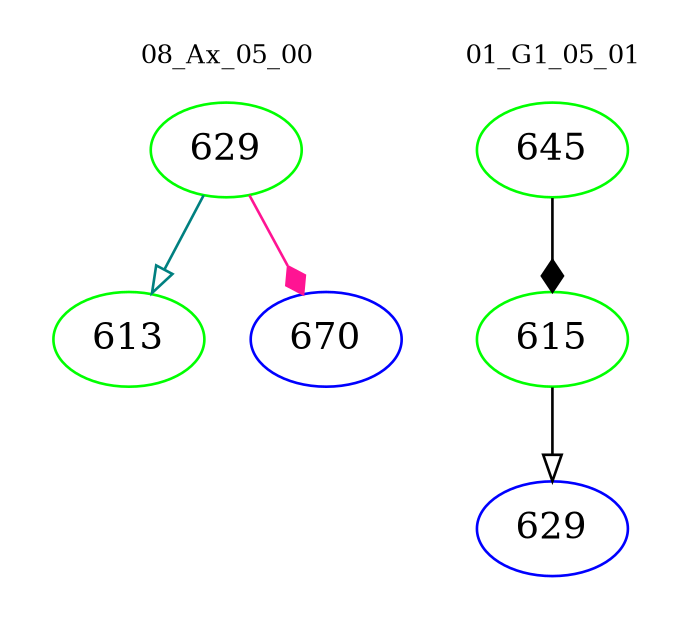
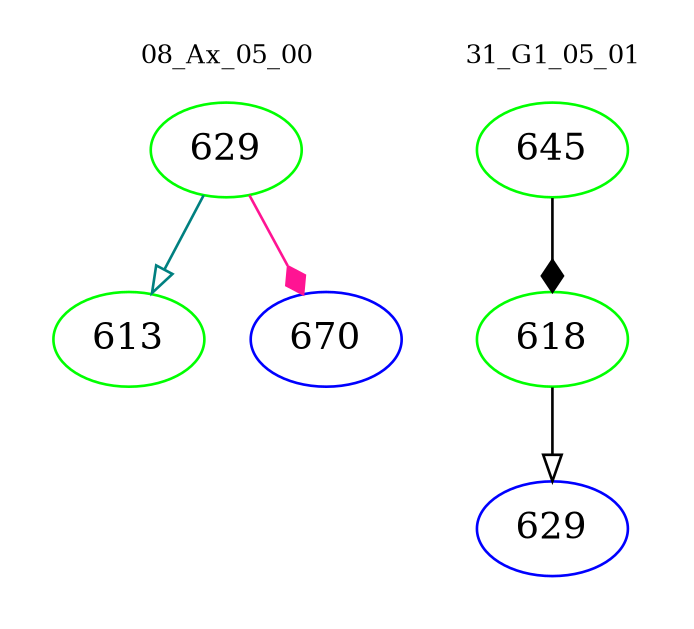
(554, 57) -> (554, 57)
(552, 339) -> (552, 339)
